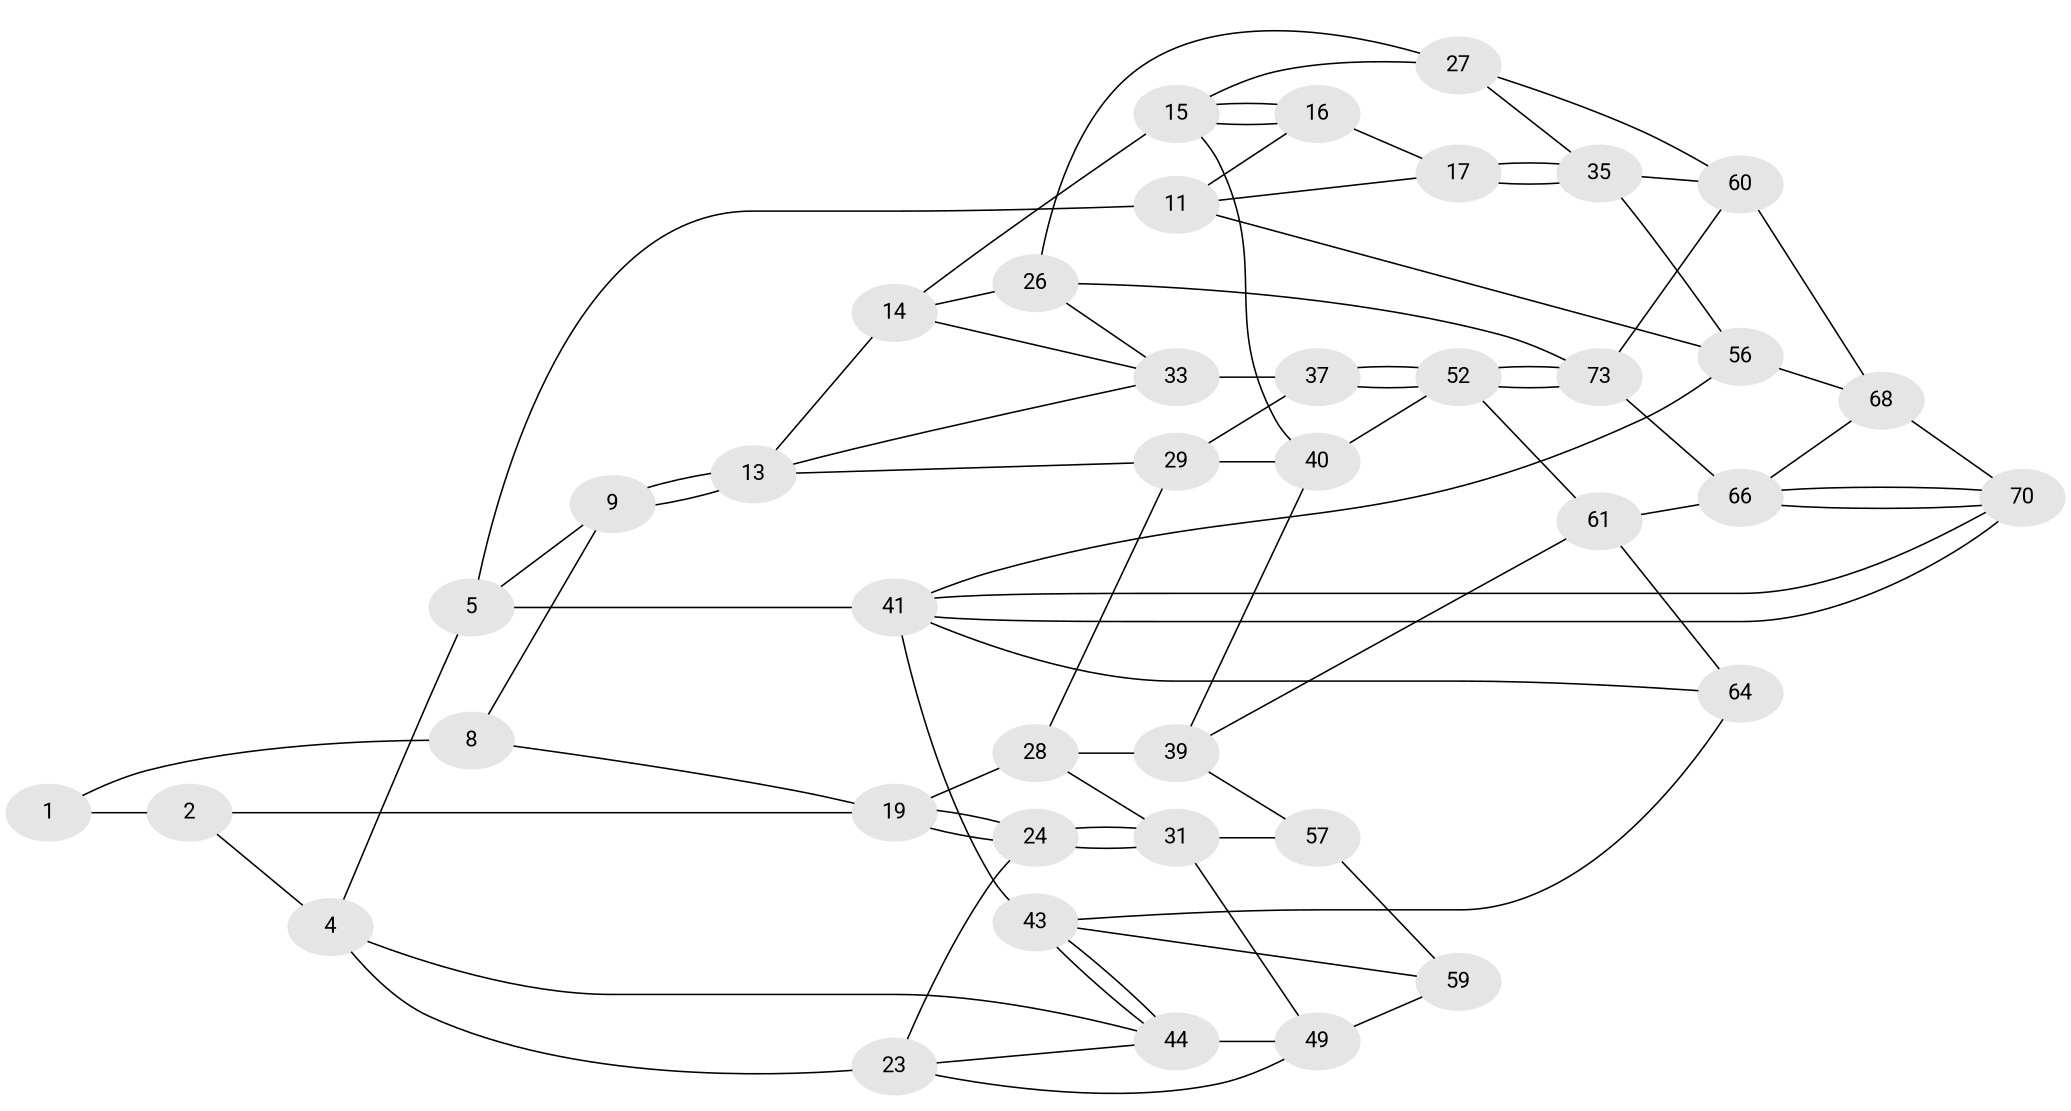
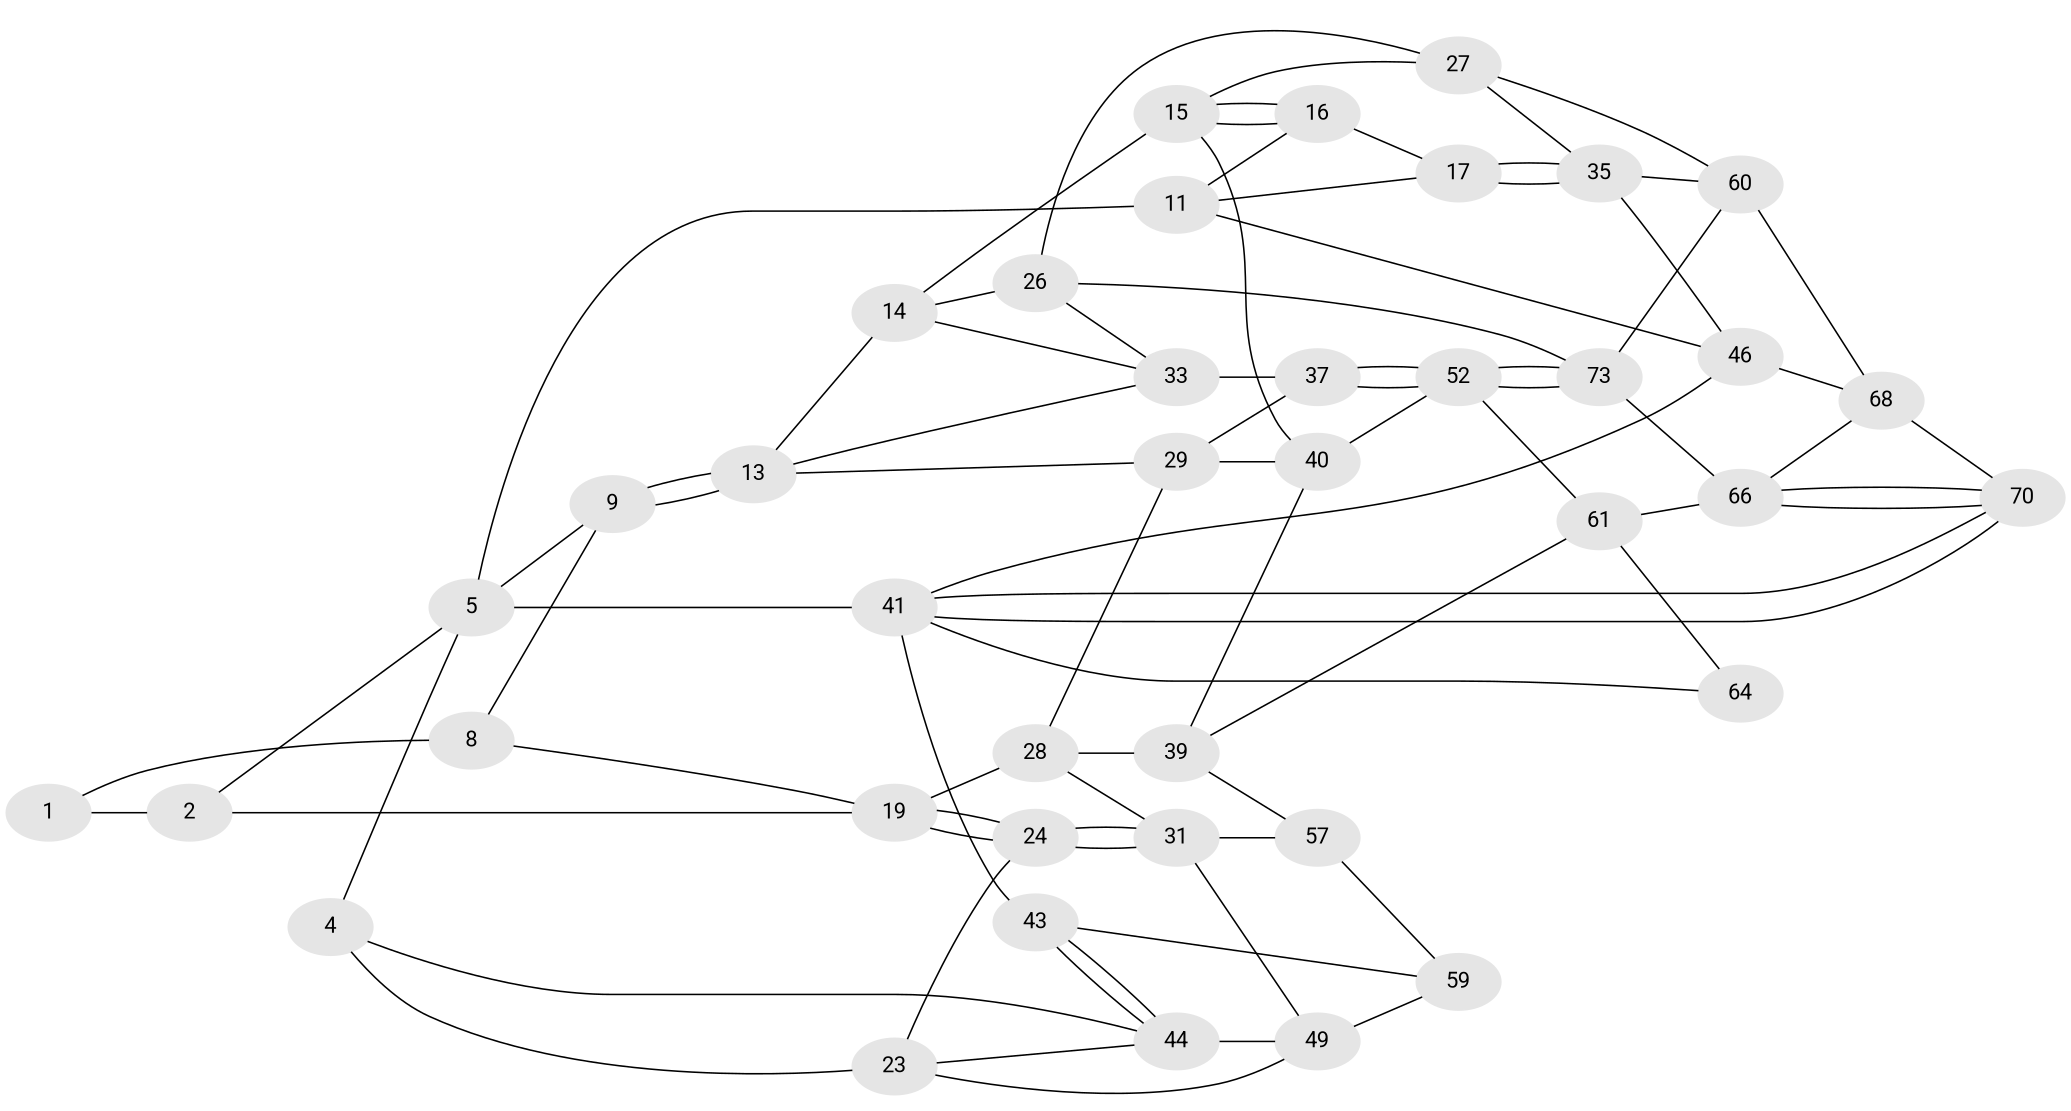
(1741, 357) -> (1741, 357)
(260, 870) -> (330, 710)
(1437, 910) -> none
